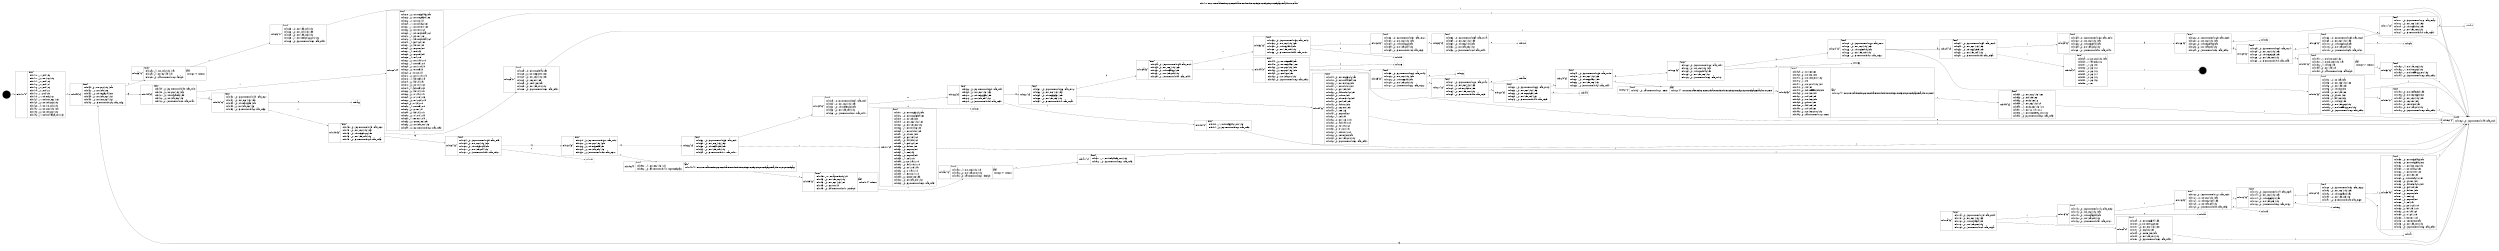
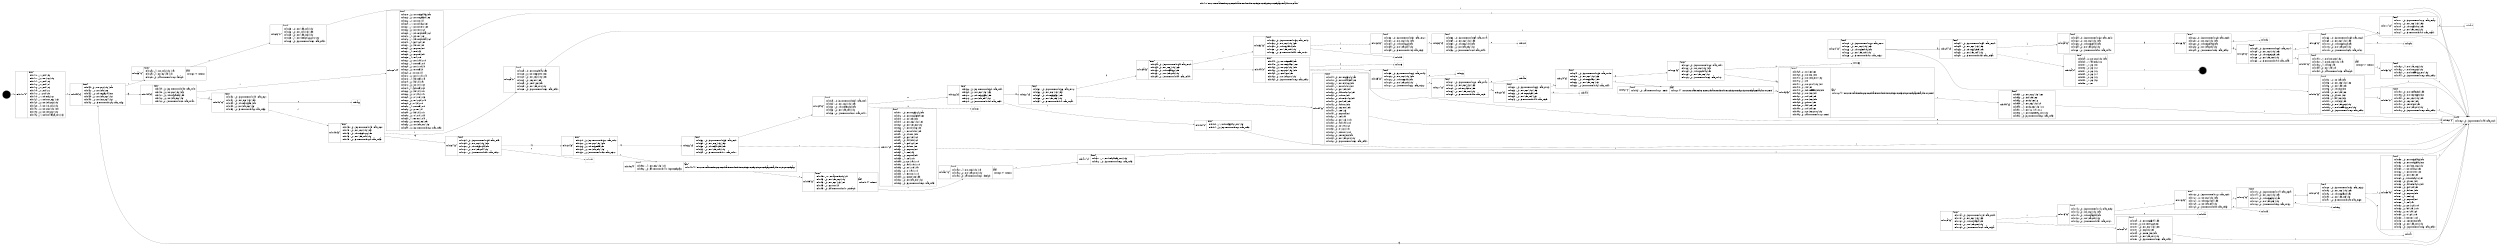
(1775, 60) -> (1751, 78)
